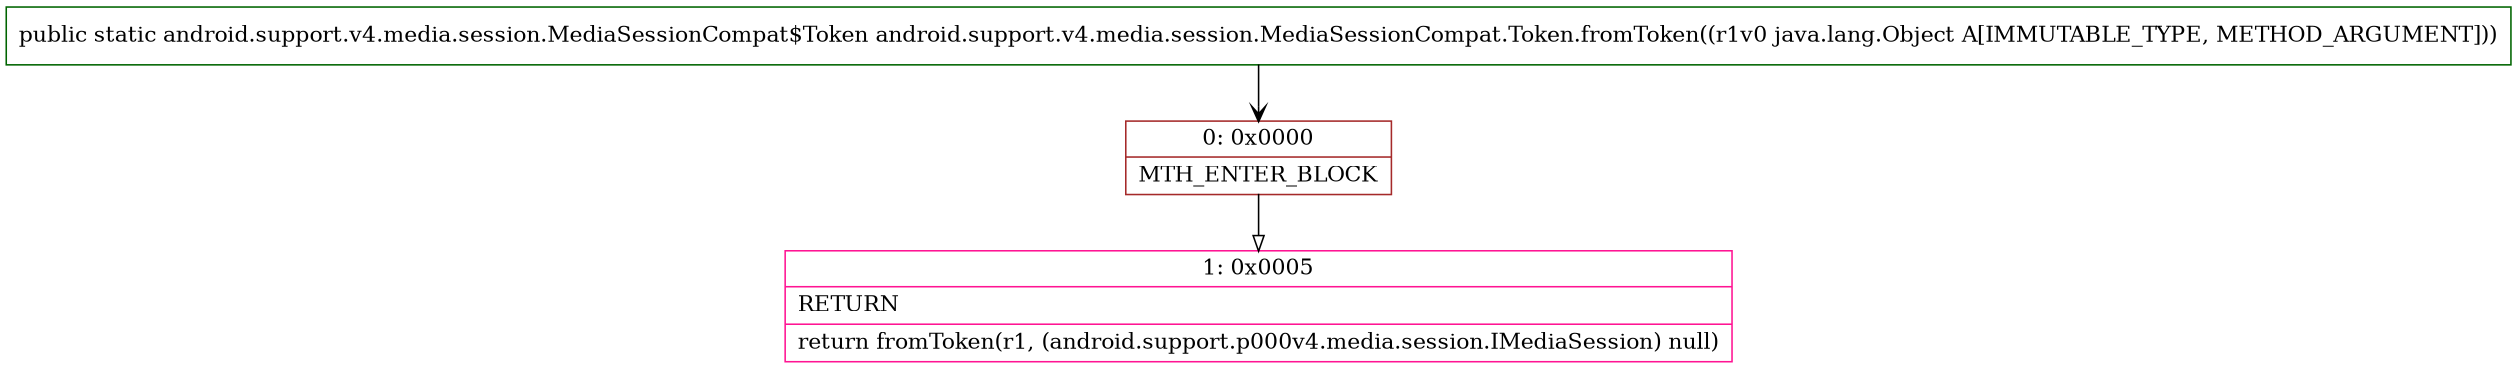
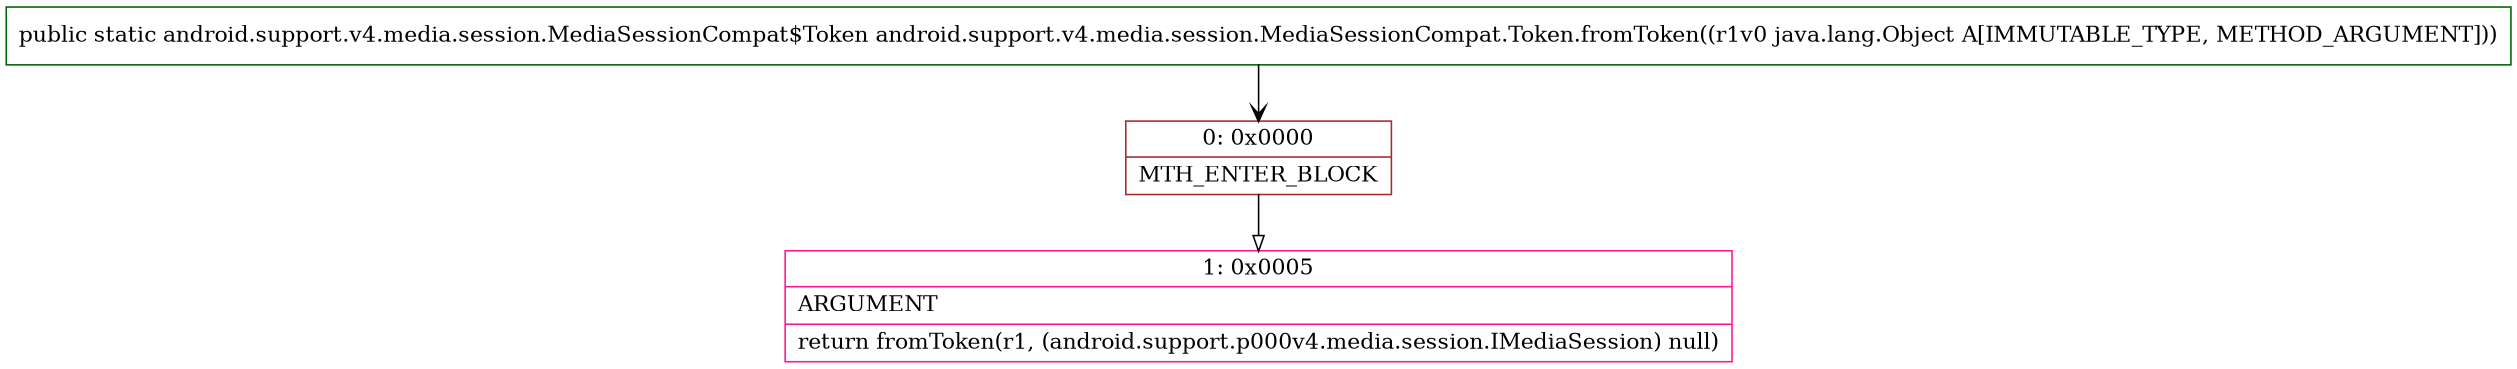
(848, 305) -> (868, 305)
